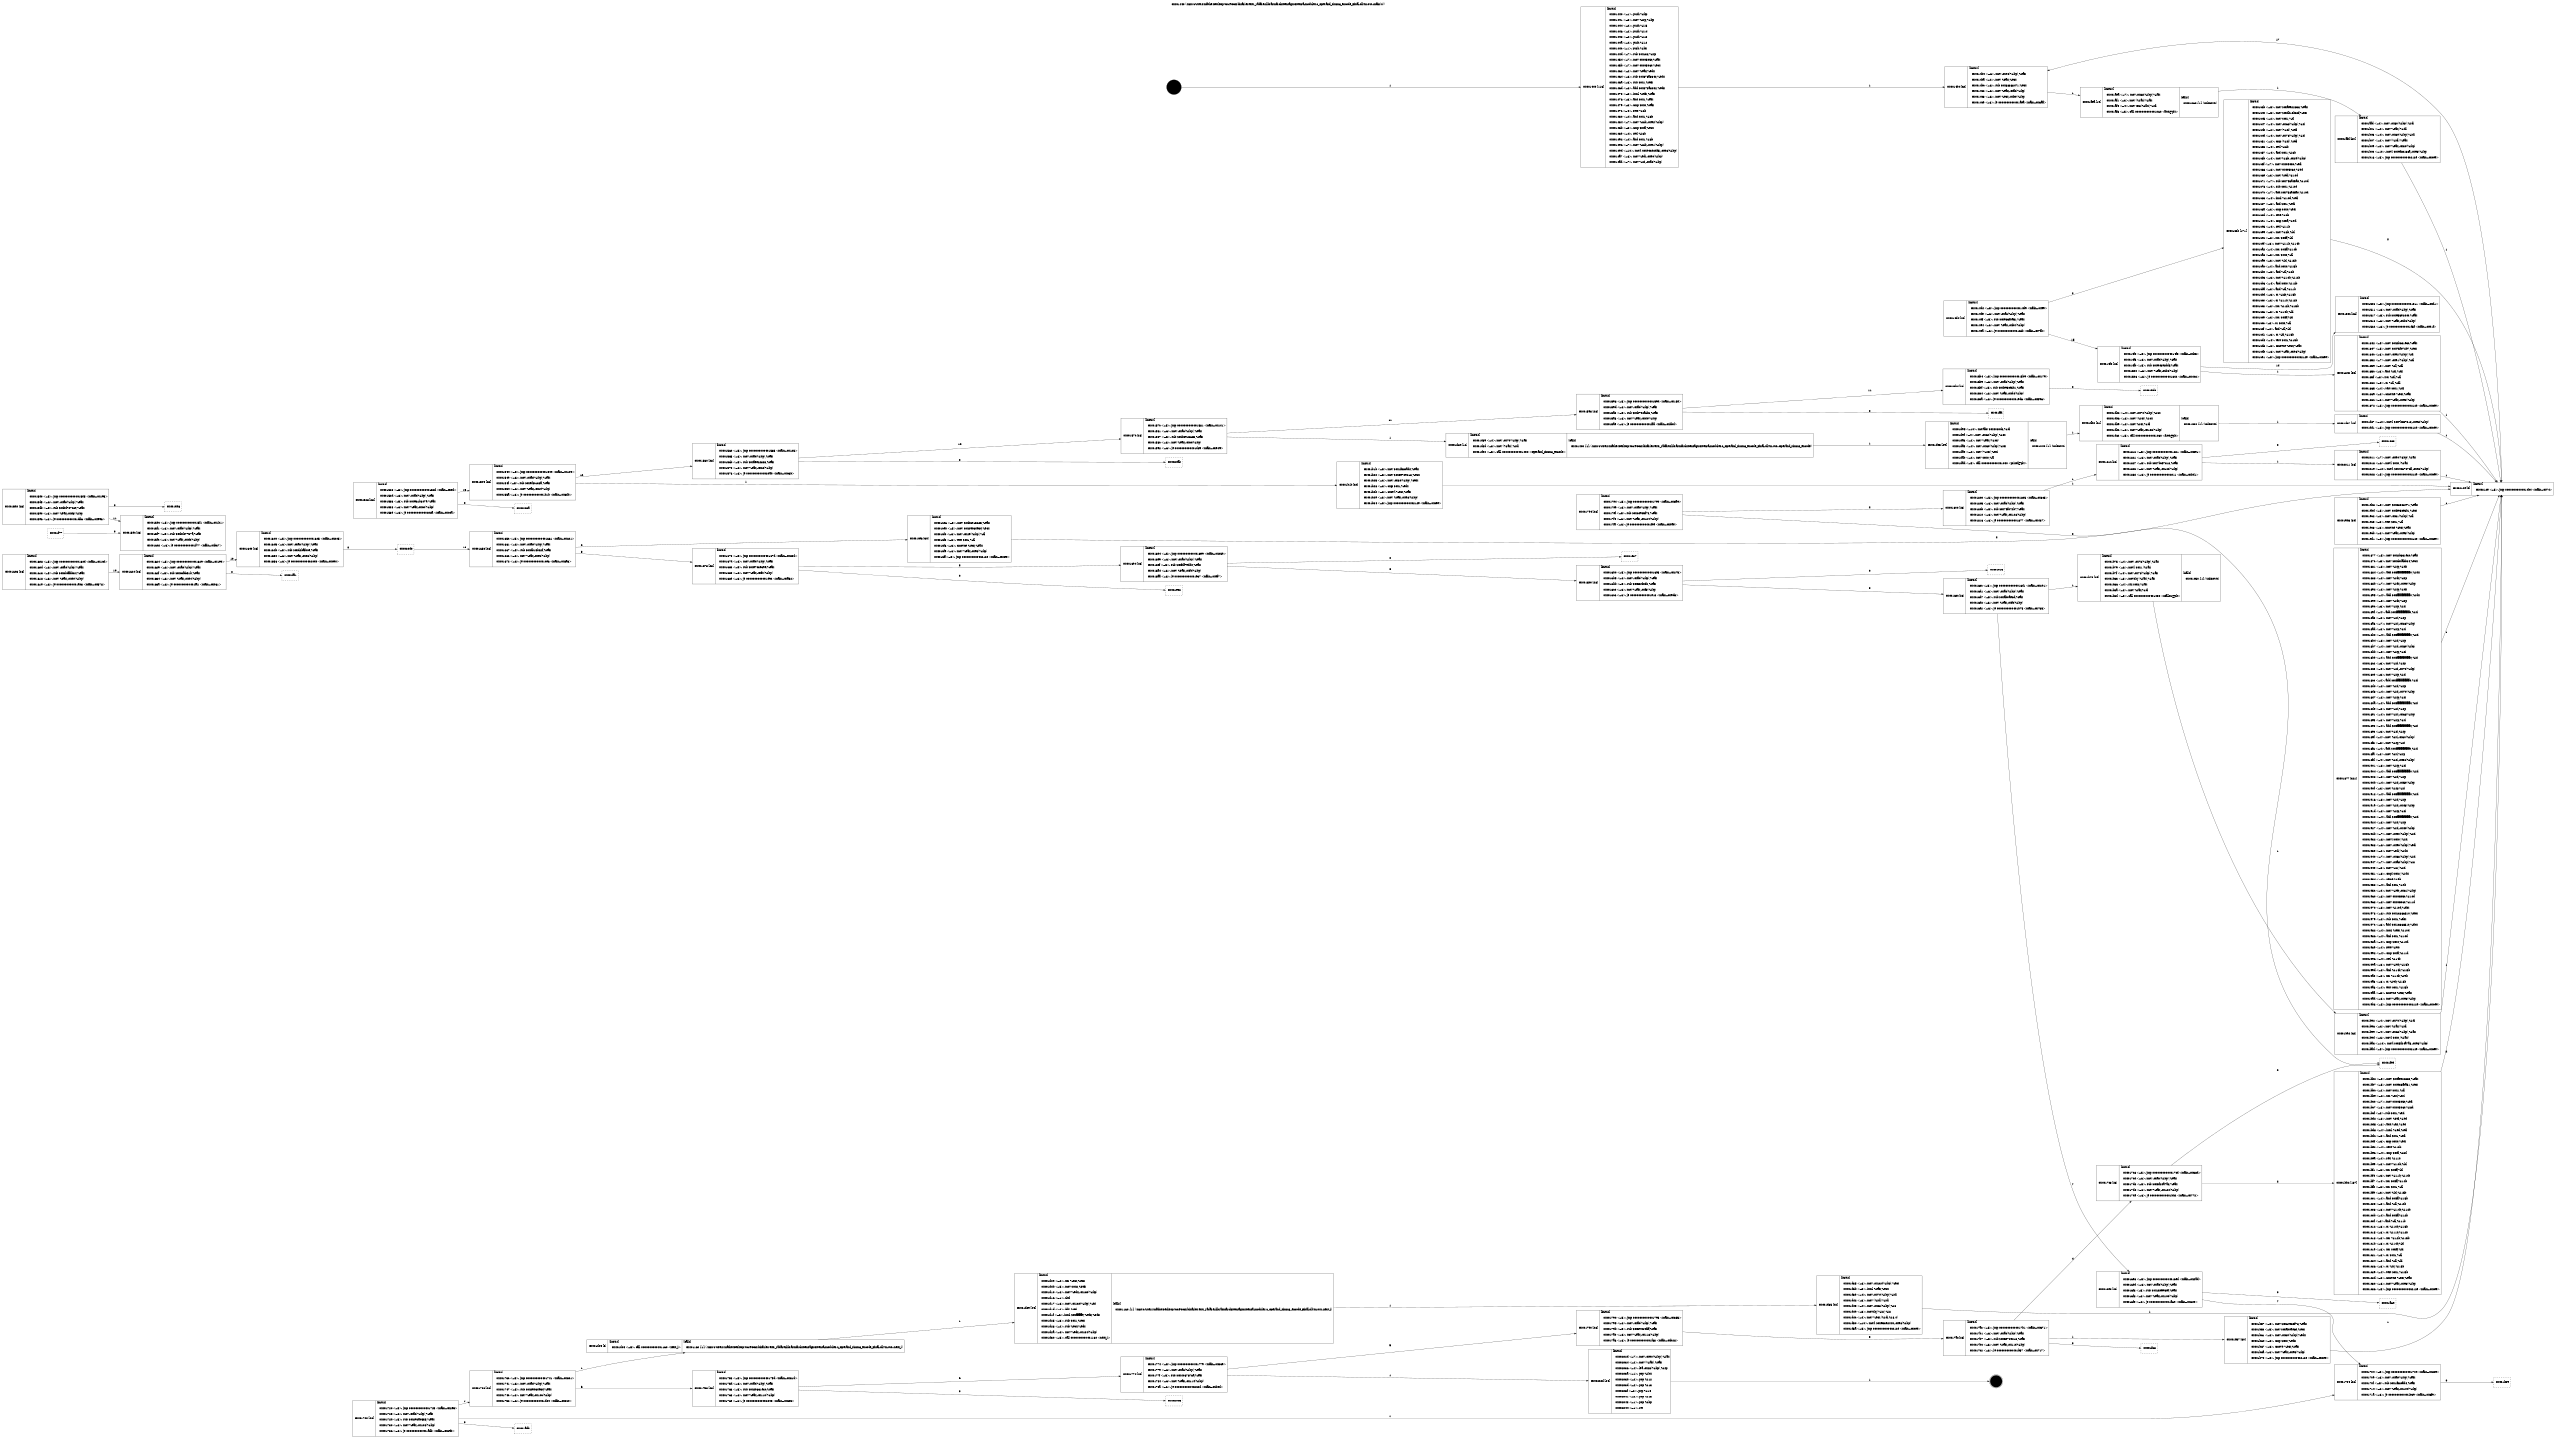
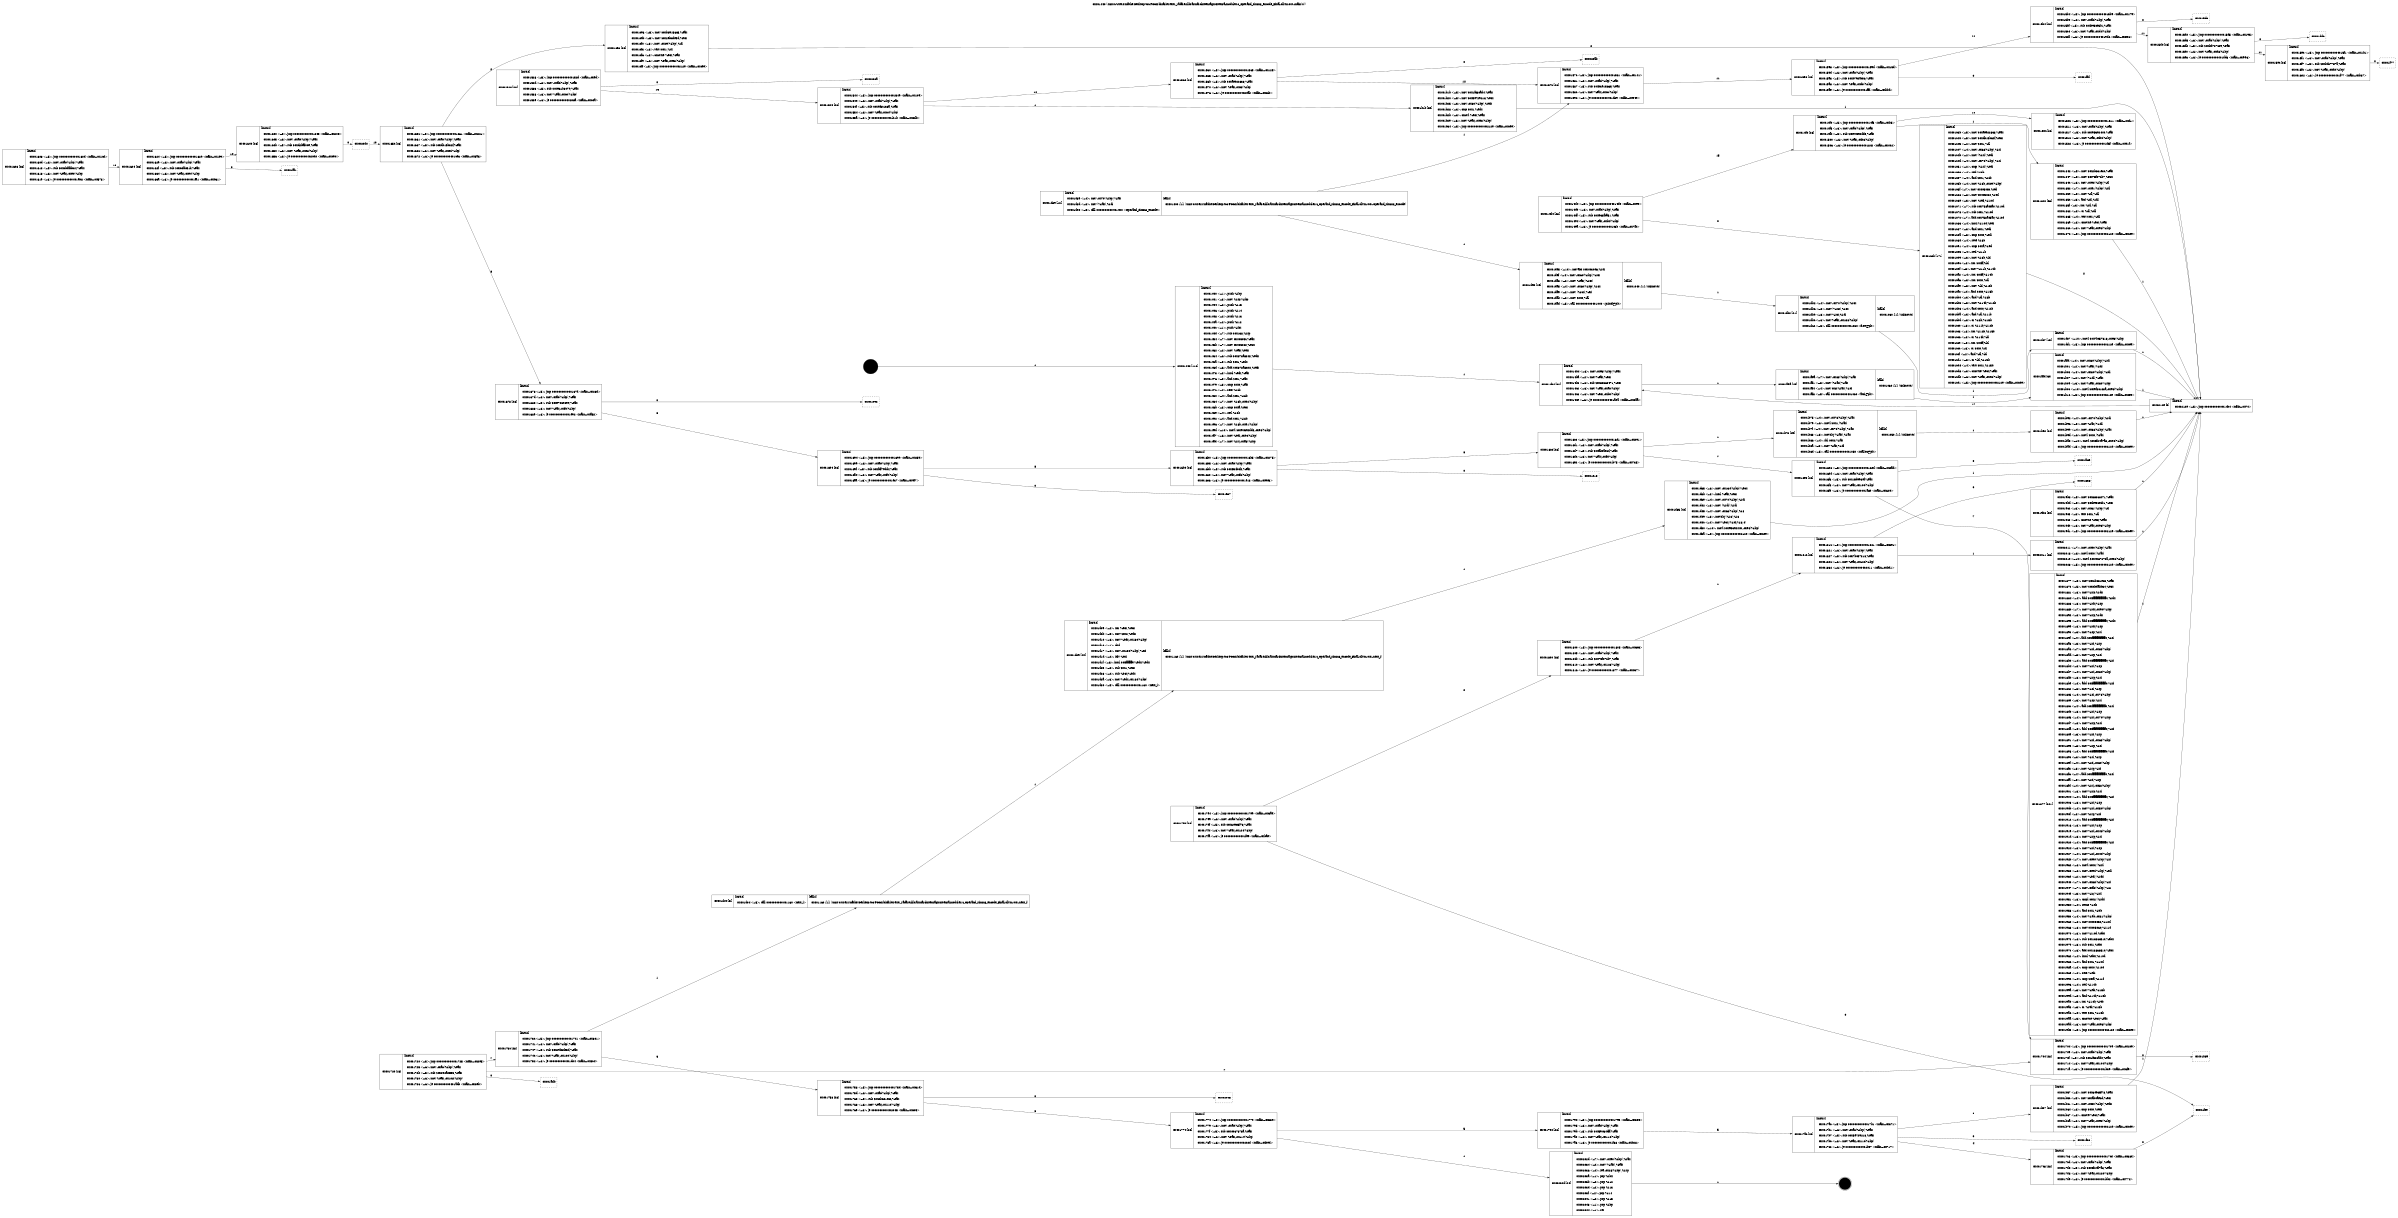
none -> (2141, 35)
(1336, 439) -> (1447, 161)
(91, 533) -> (2374, 63)
(2388, 1183) -> none
